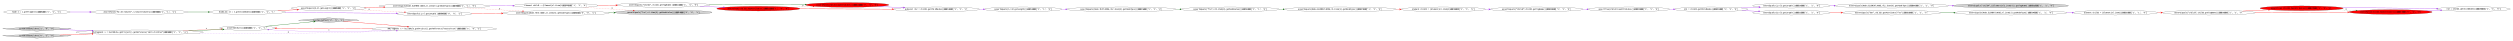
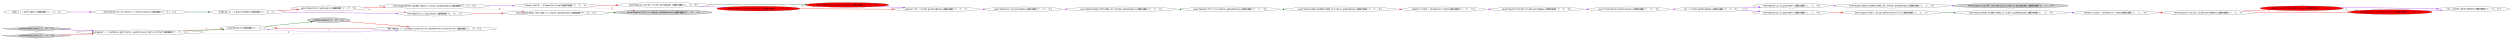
(329, 20) -> (329, 20)
